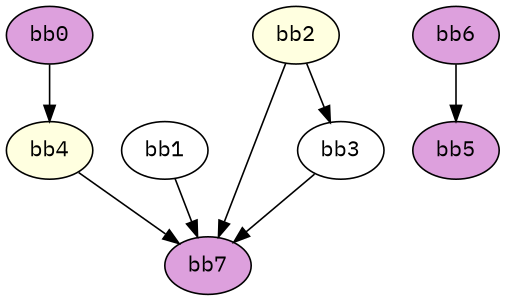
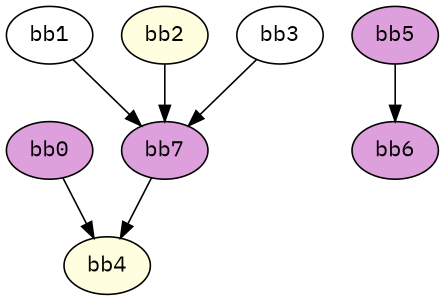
(315, 85) -> none
(456, 85) -> (395, 85)
(122, 203) -> (140, 201)
